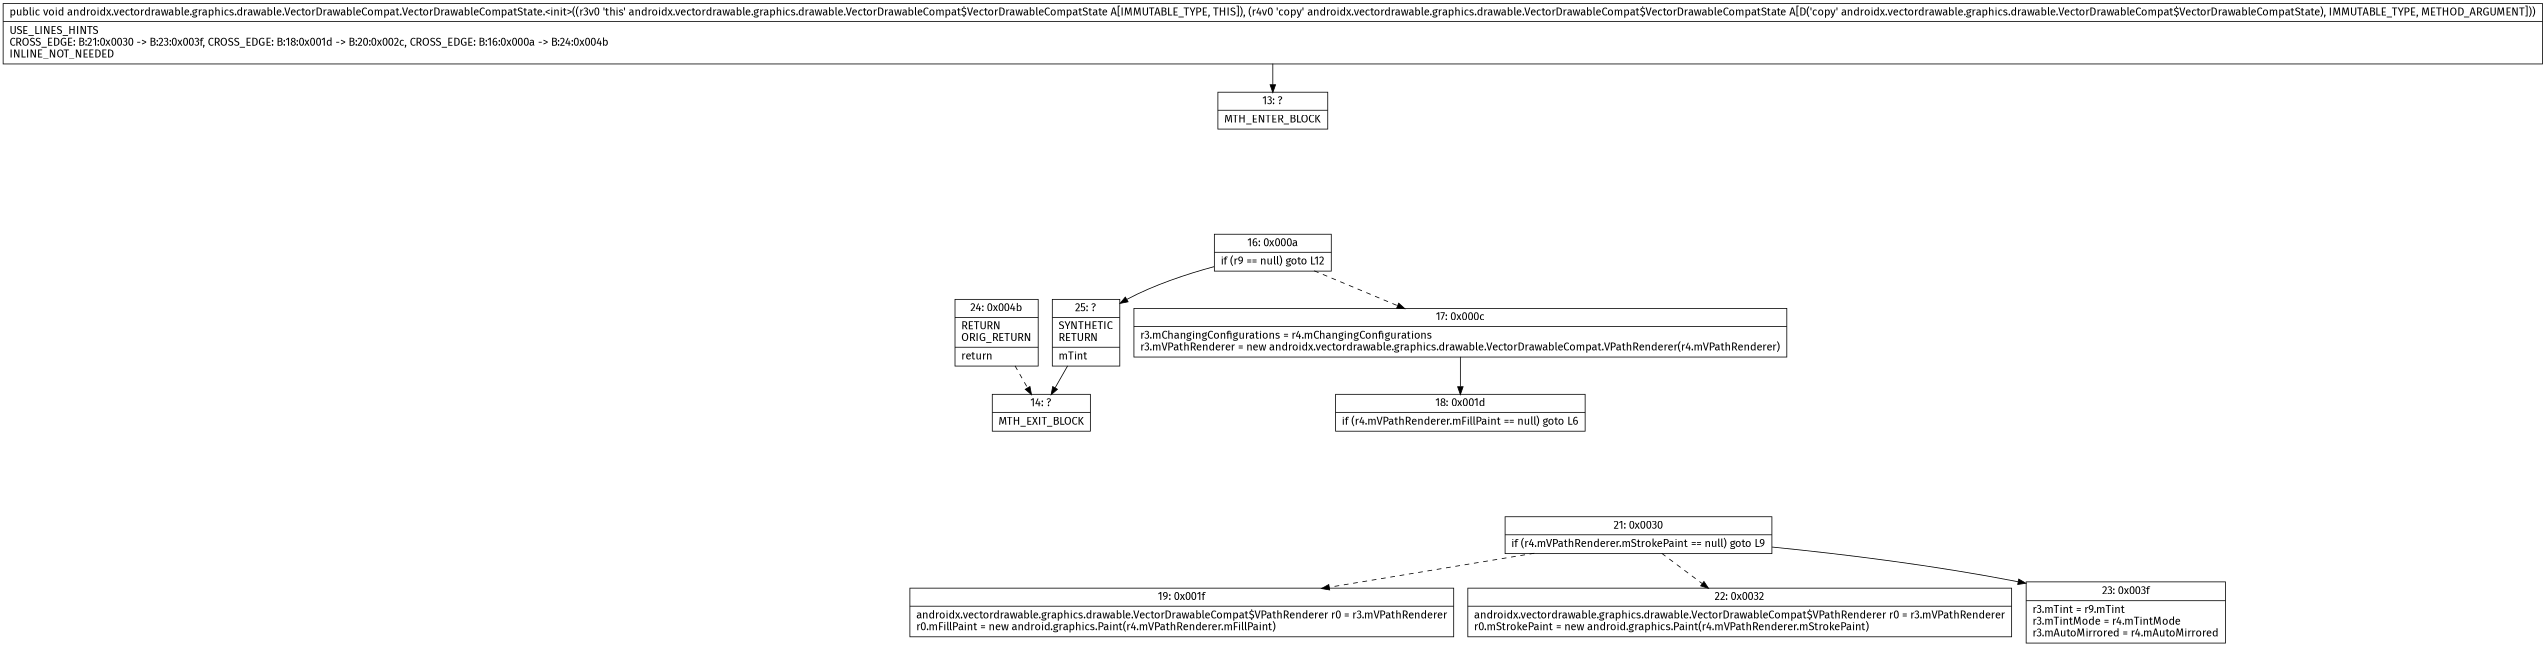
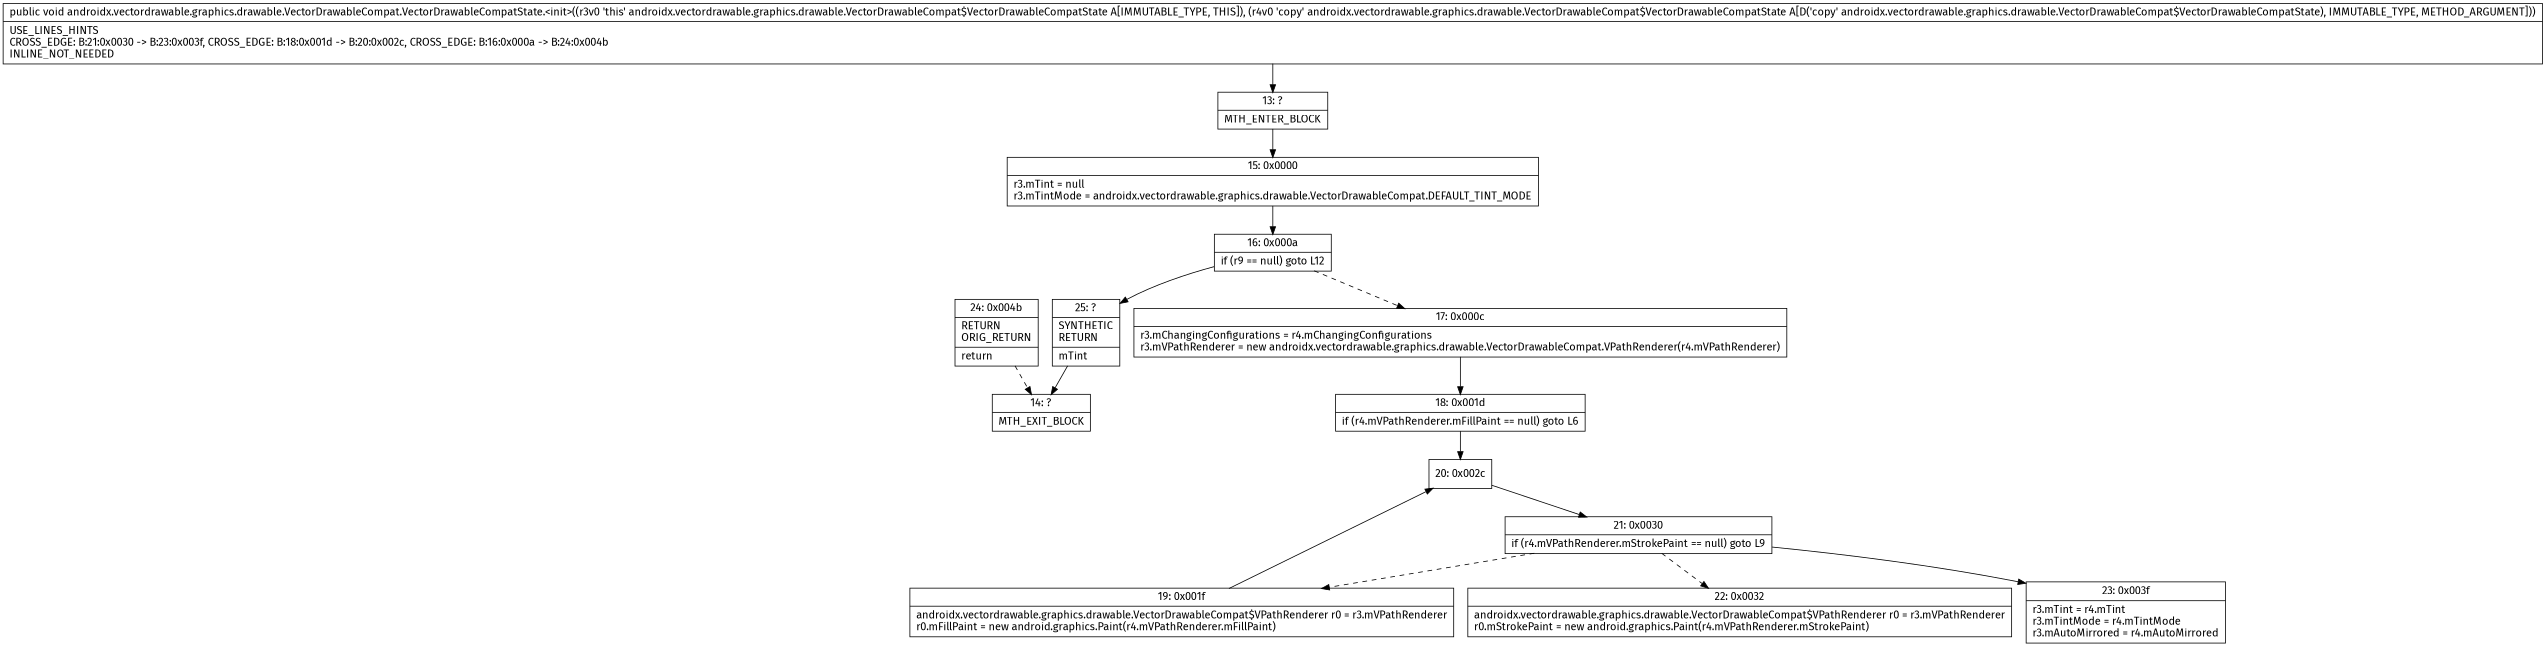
none -> (1273, 182)
none -> (1460, 474)
(2079, 610) -> (2079, 610)
